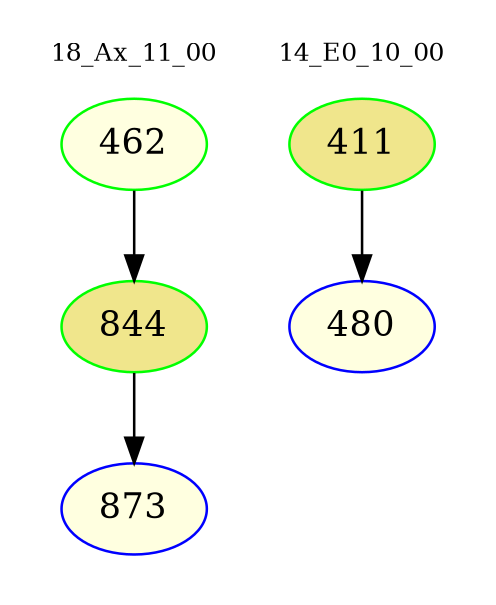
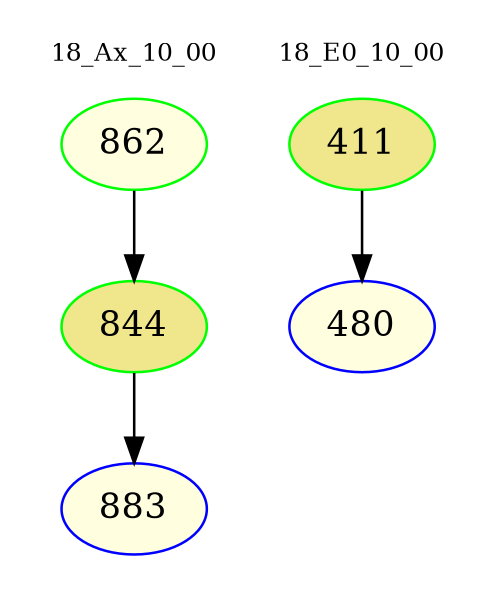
(134, 54) -> (134, 54)
(362, 54) -> (362, 54)
(134, 144) -> (134, 144)
(134, 509) -> (134, 509)
